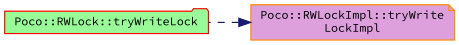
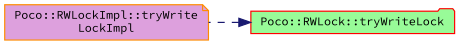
(224, 22) -> (224, 22)
